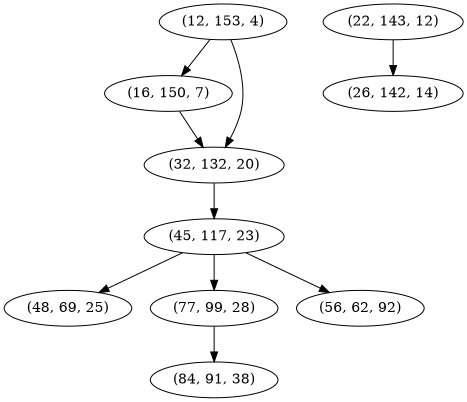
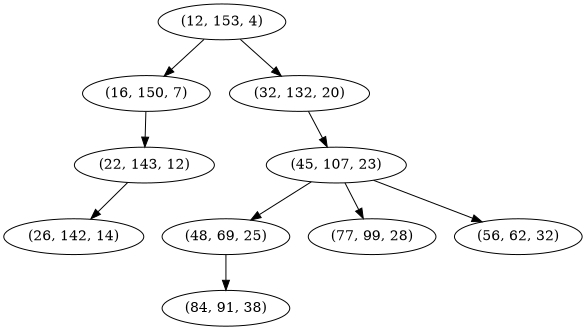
(189, 125) -> (146, 124)
(214, 237) -> (336, 165)
(360, 308) -> (518, 237)
(214, 339) -> (226, 268)
